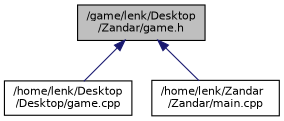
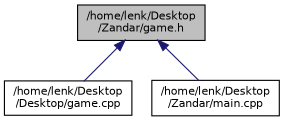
(141, 23) -> (141, 23)
(216, 98) -> (216, 98)
